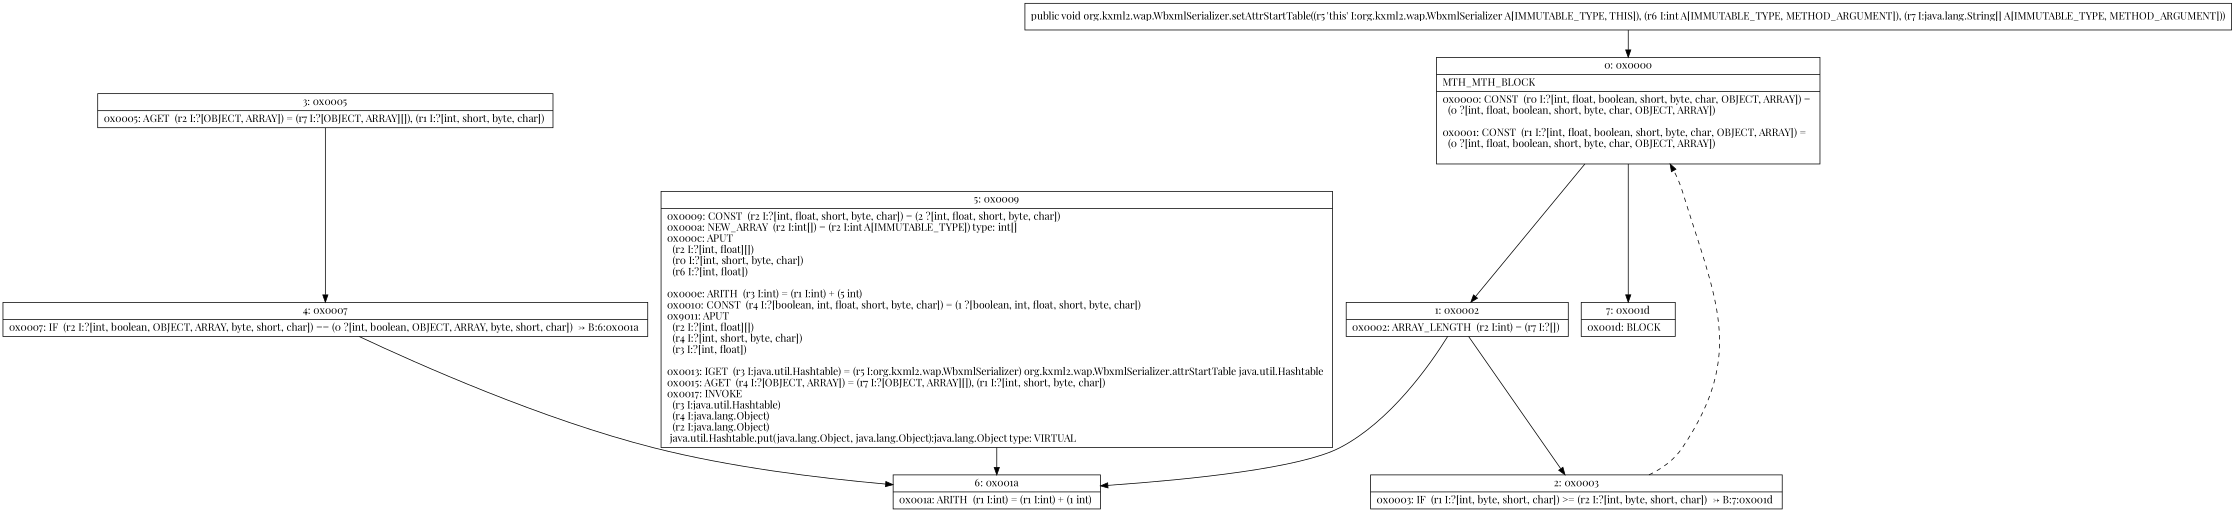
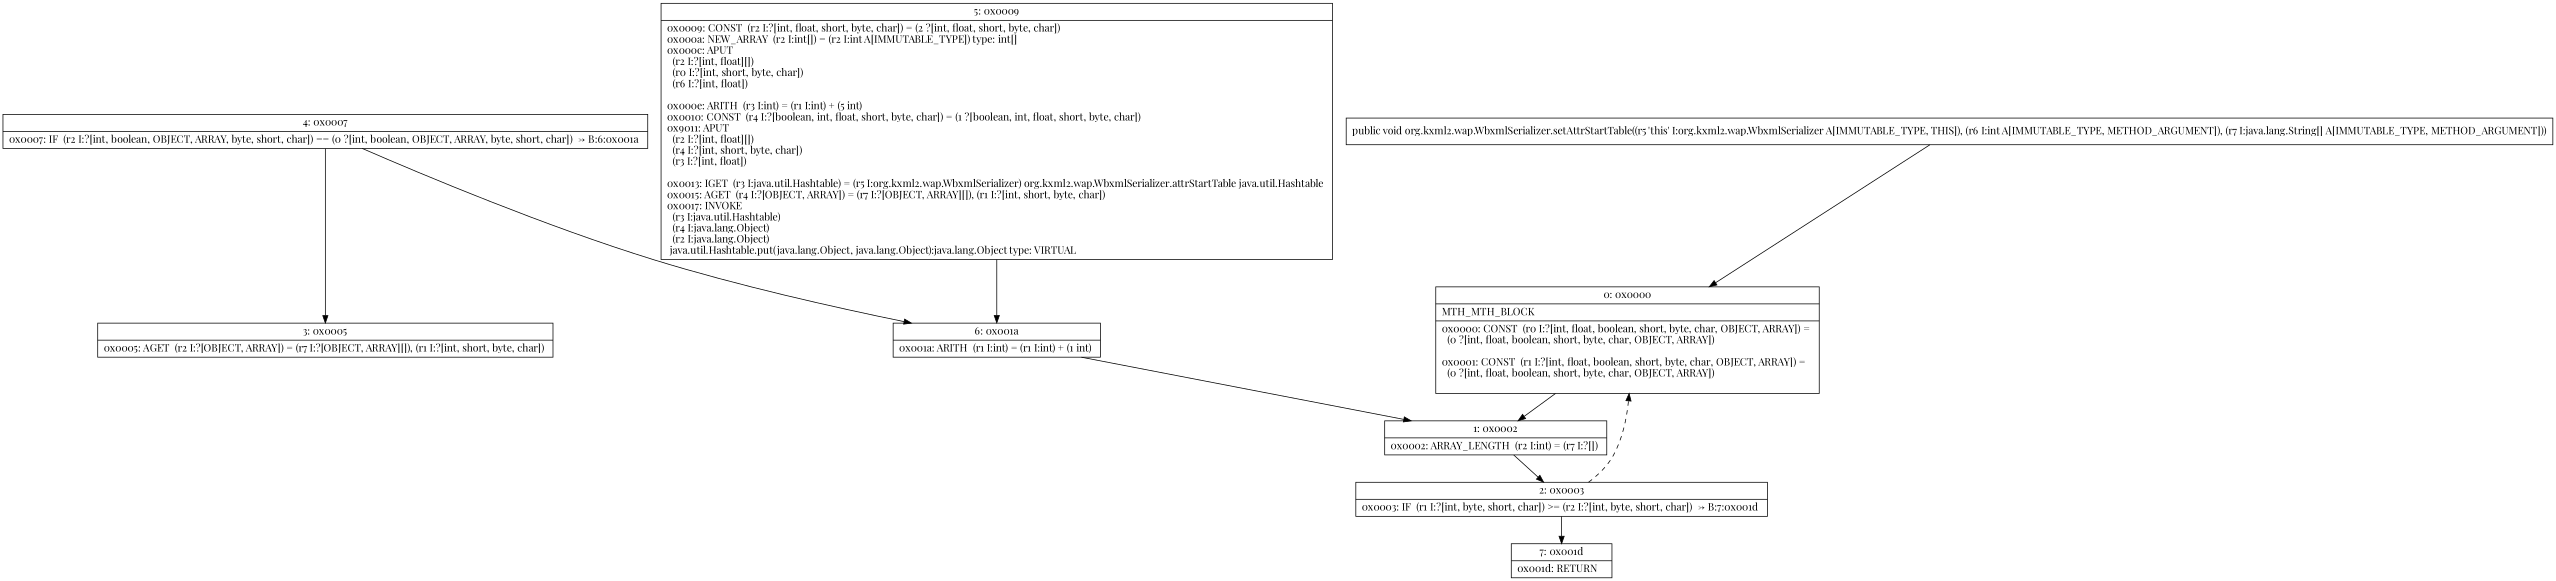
(325, 211) -> (325, 232)
(1628, 229) -> (1562, 526)
(1628, 328) -> (1562, 569)
(1302, 460) -> (1243, 388)
